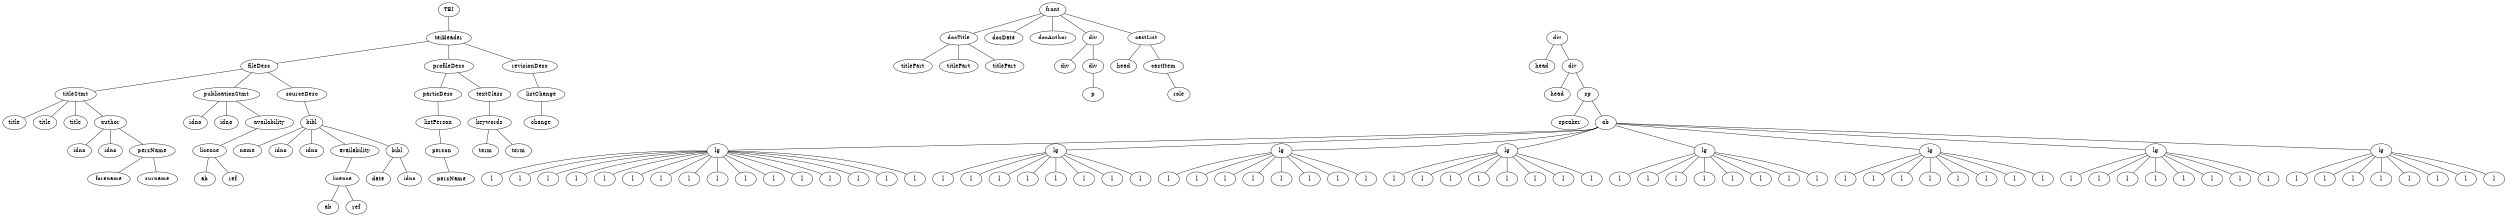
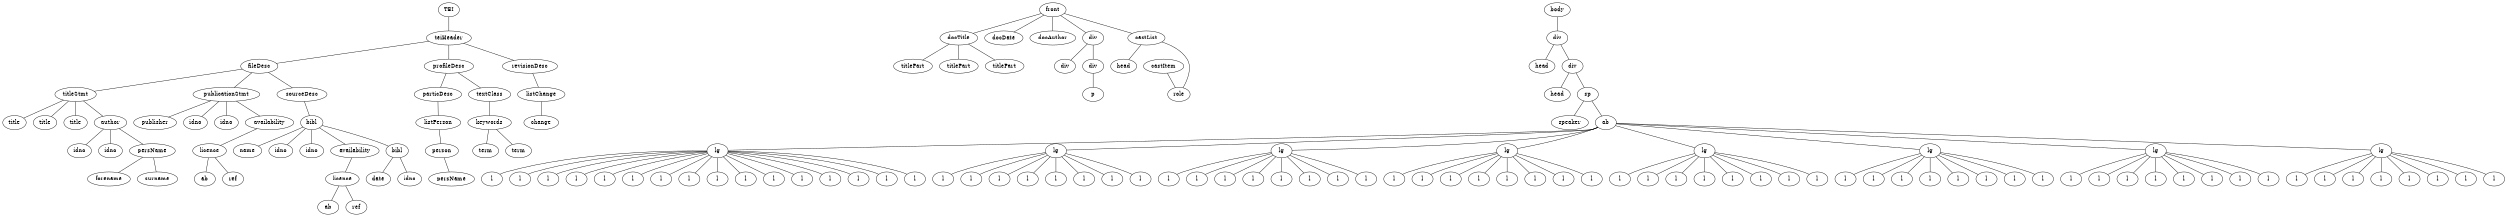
none -> (1557, 10)
(1155, 52) -> (1187, 59)
none -> (155, 123)
